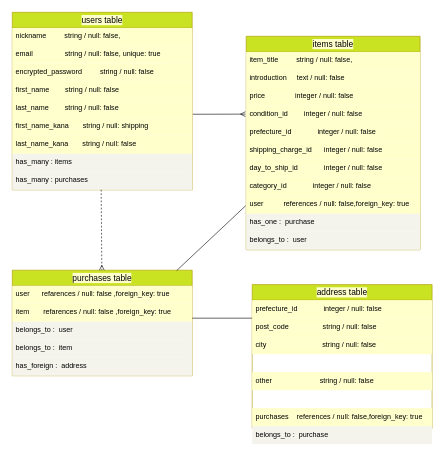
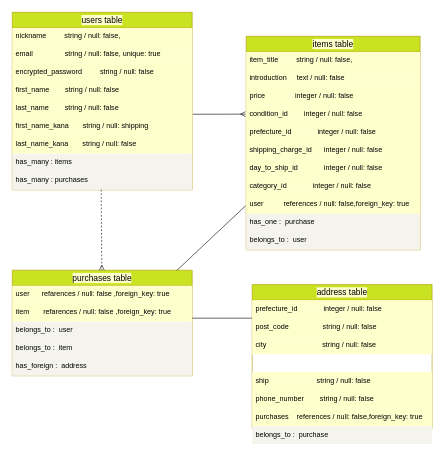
(336, 380) -> (333, 380)
none -> (342, 399)
